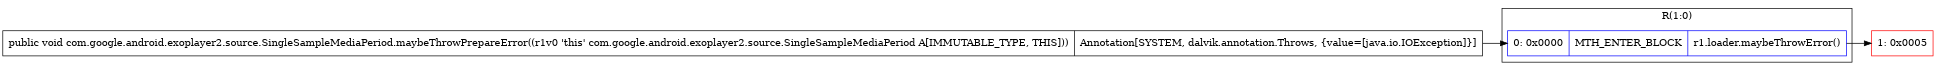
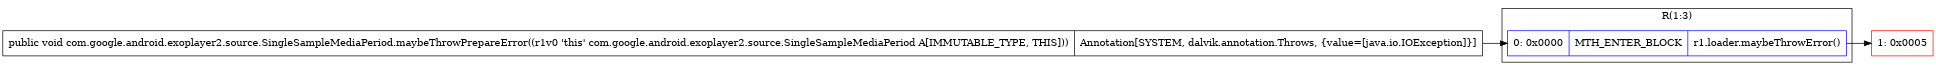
(1677, 16) -> (1677, 16)
